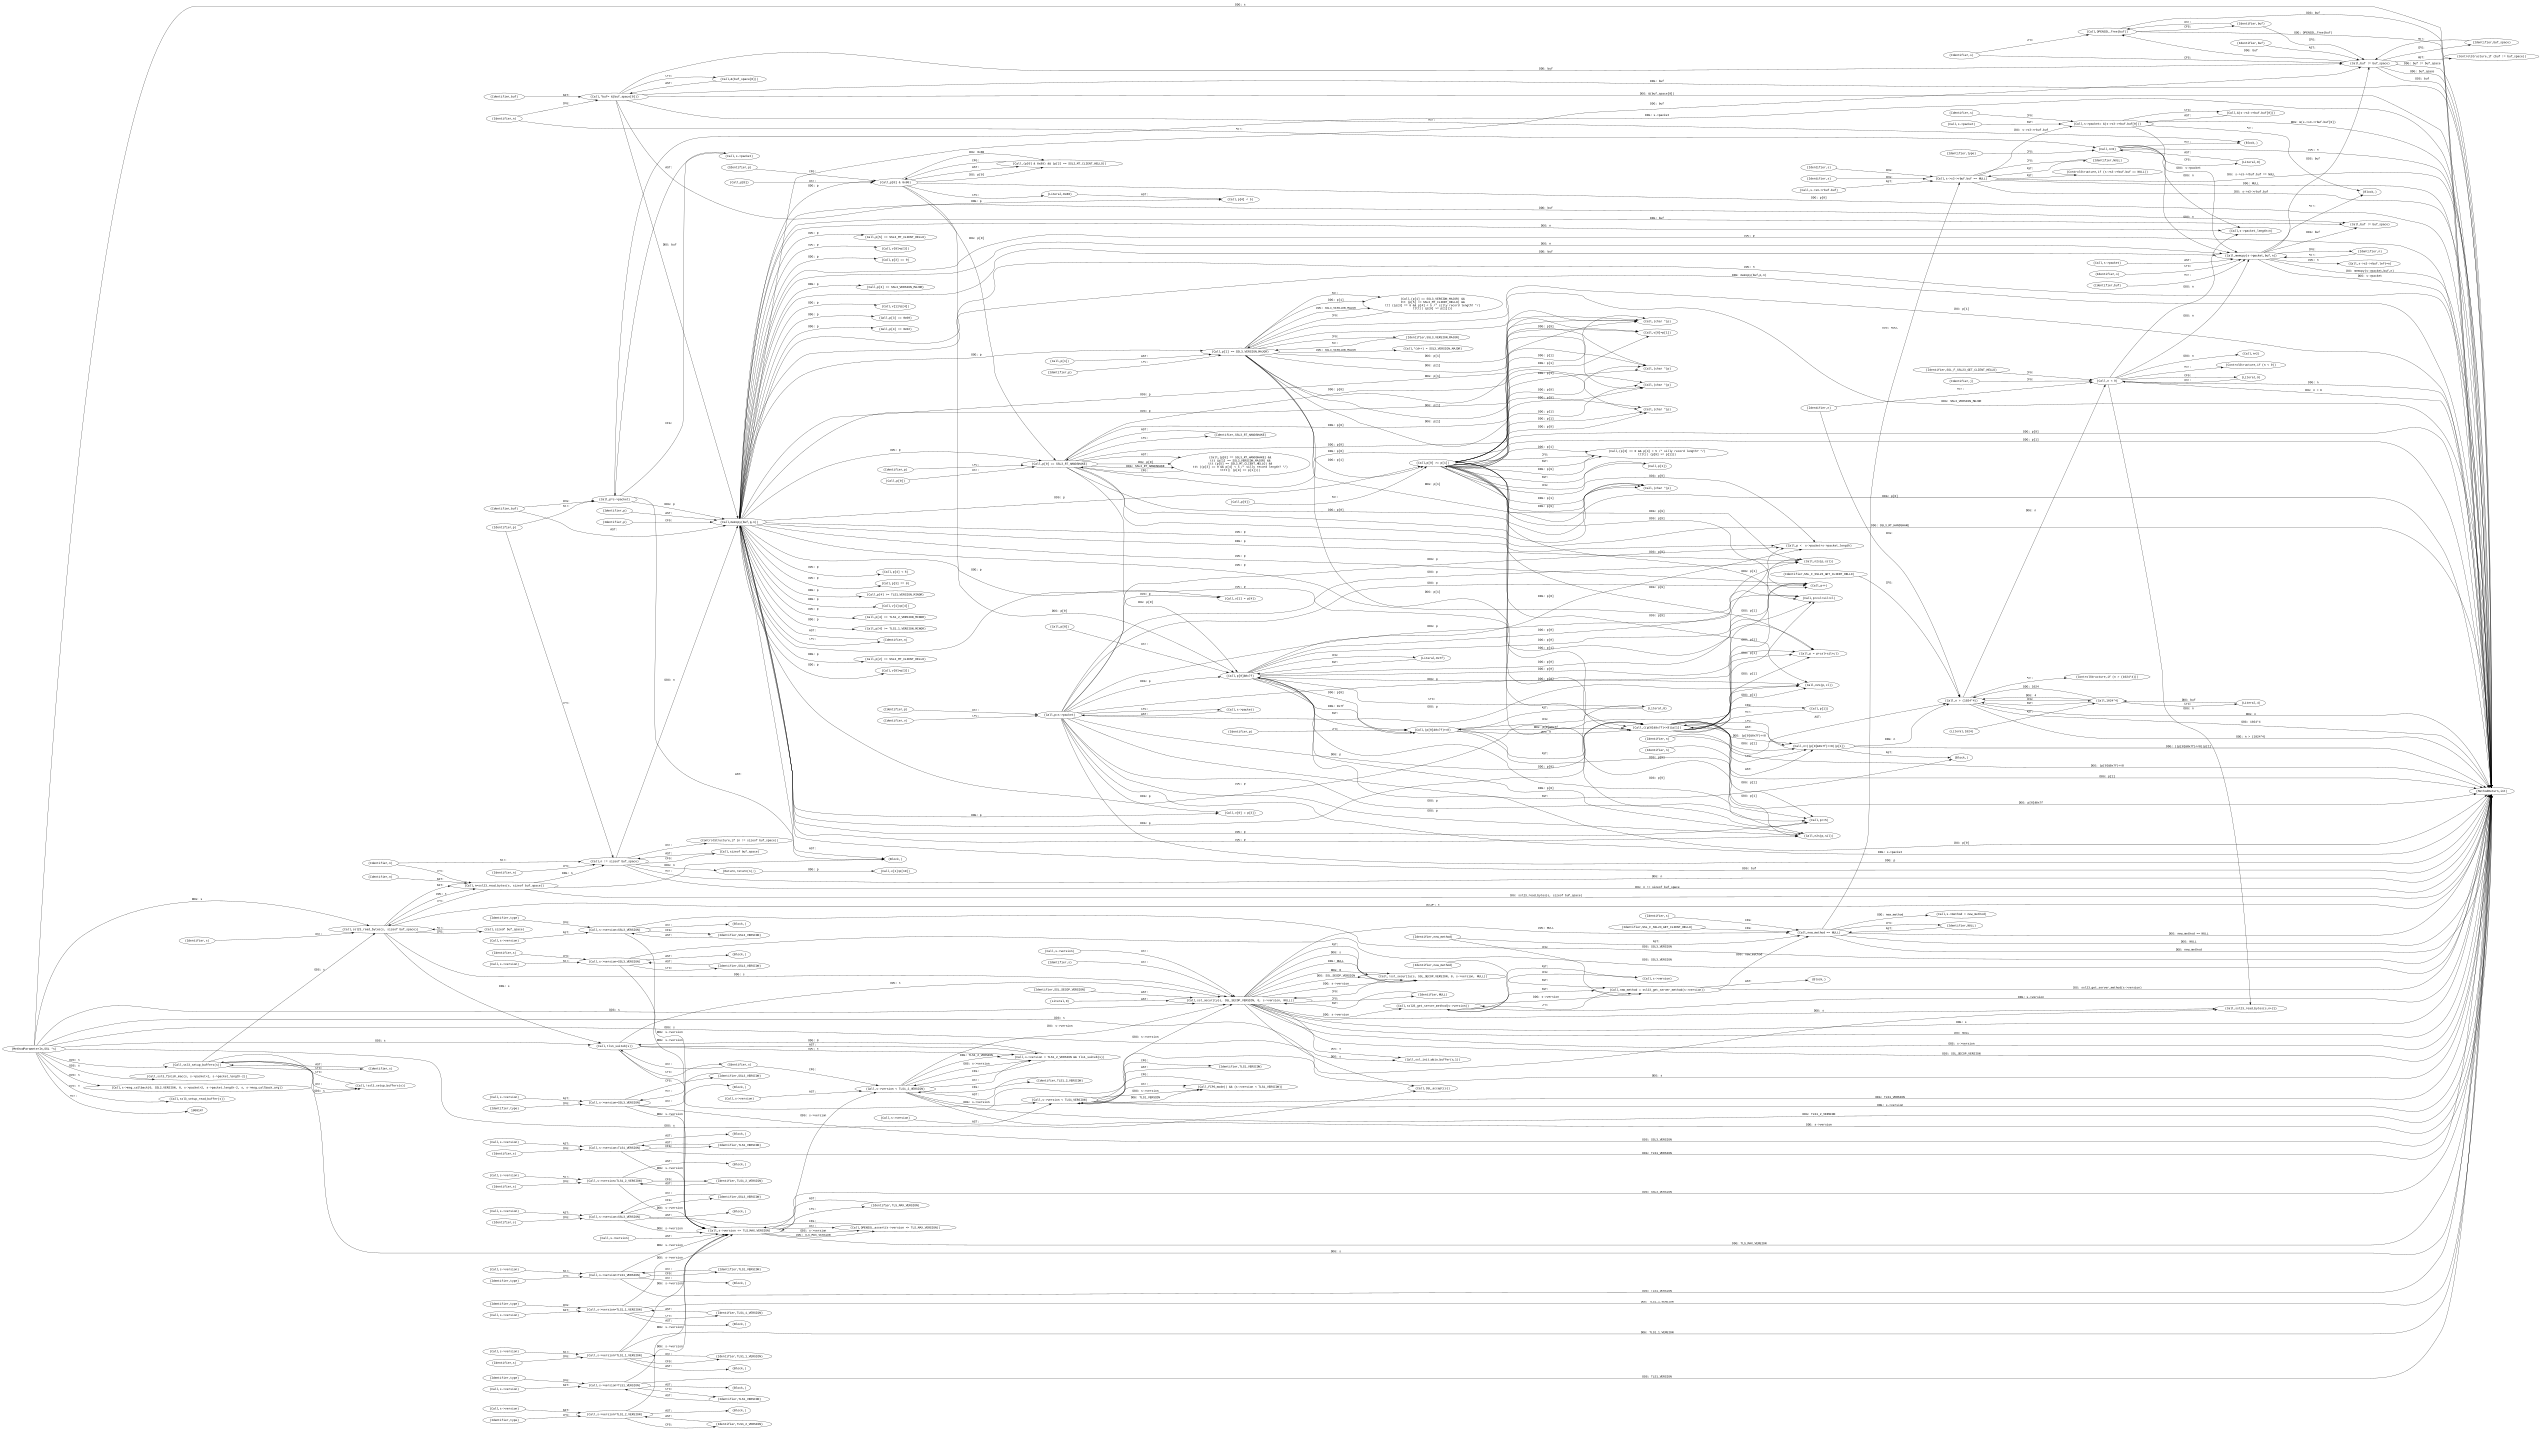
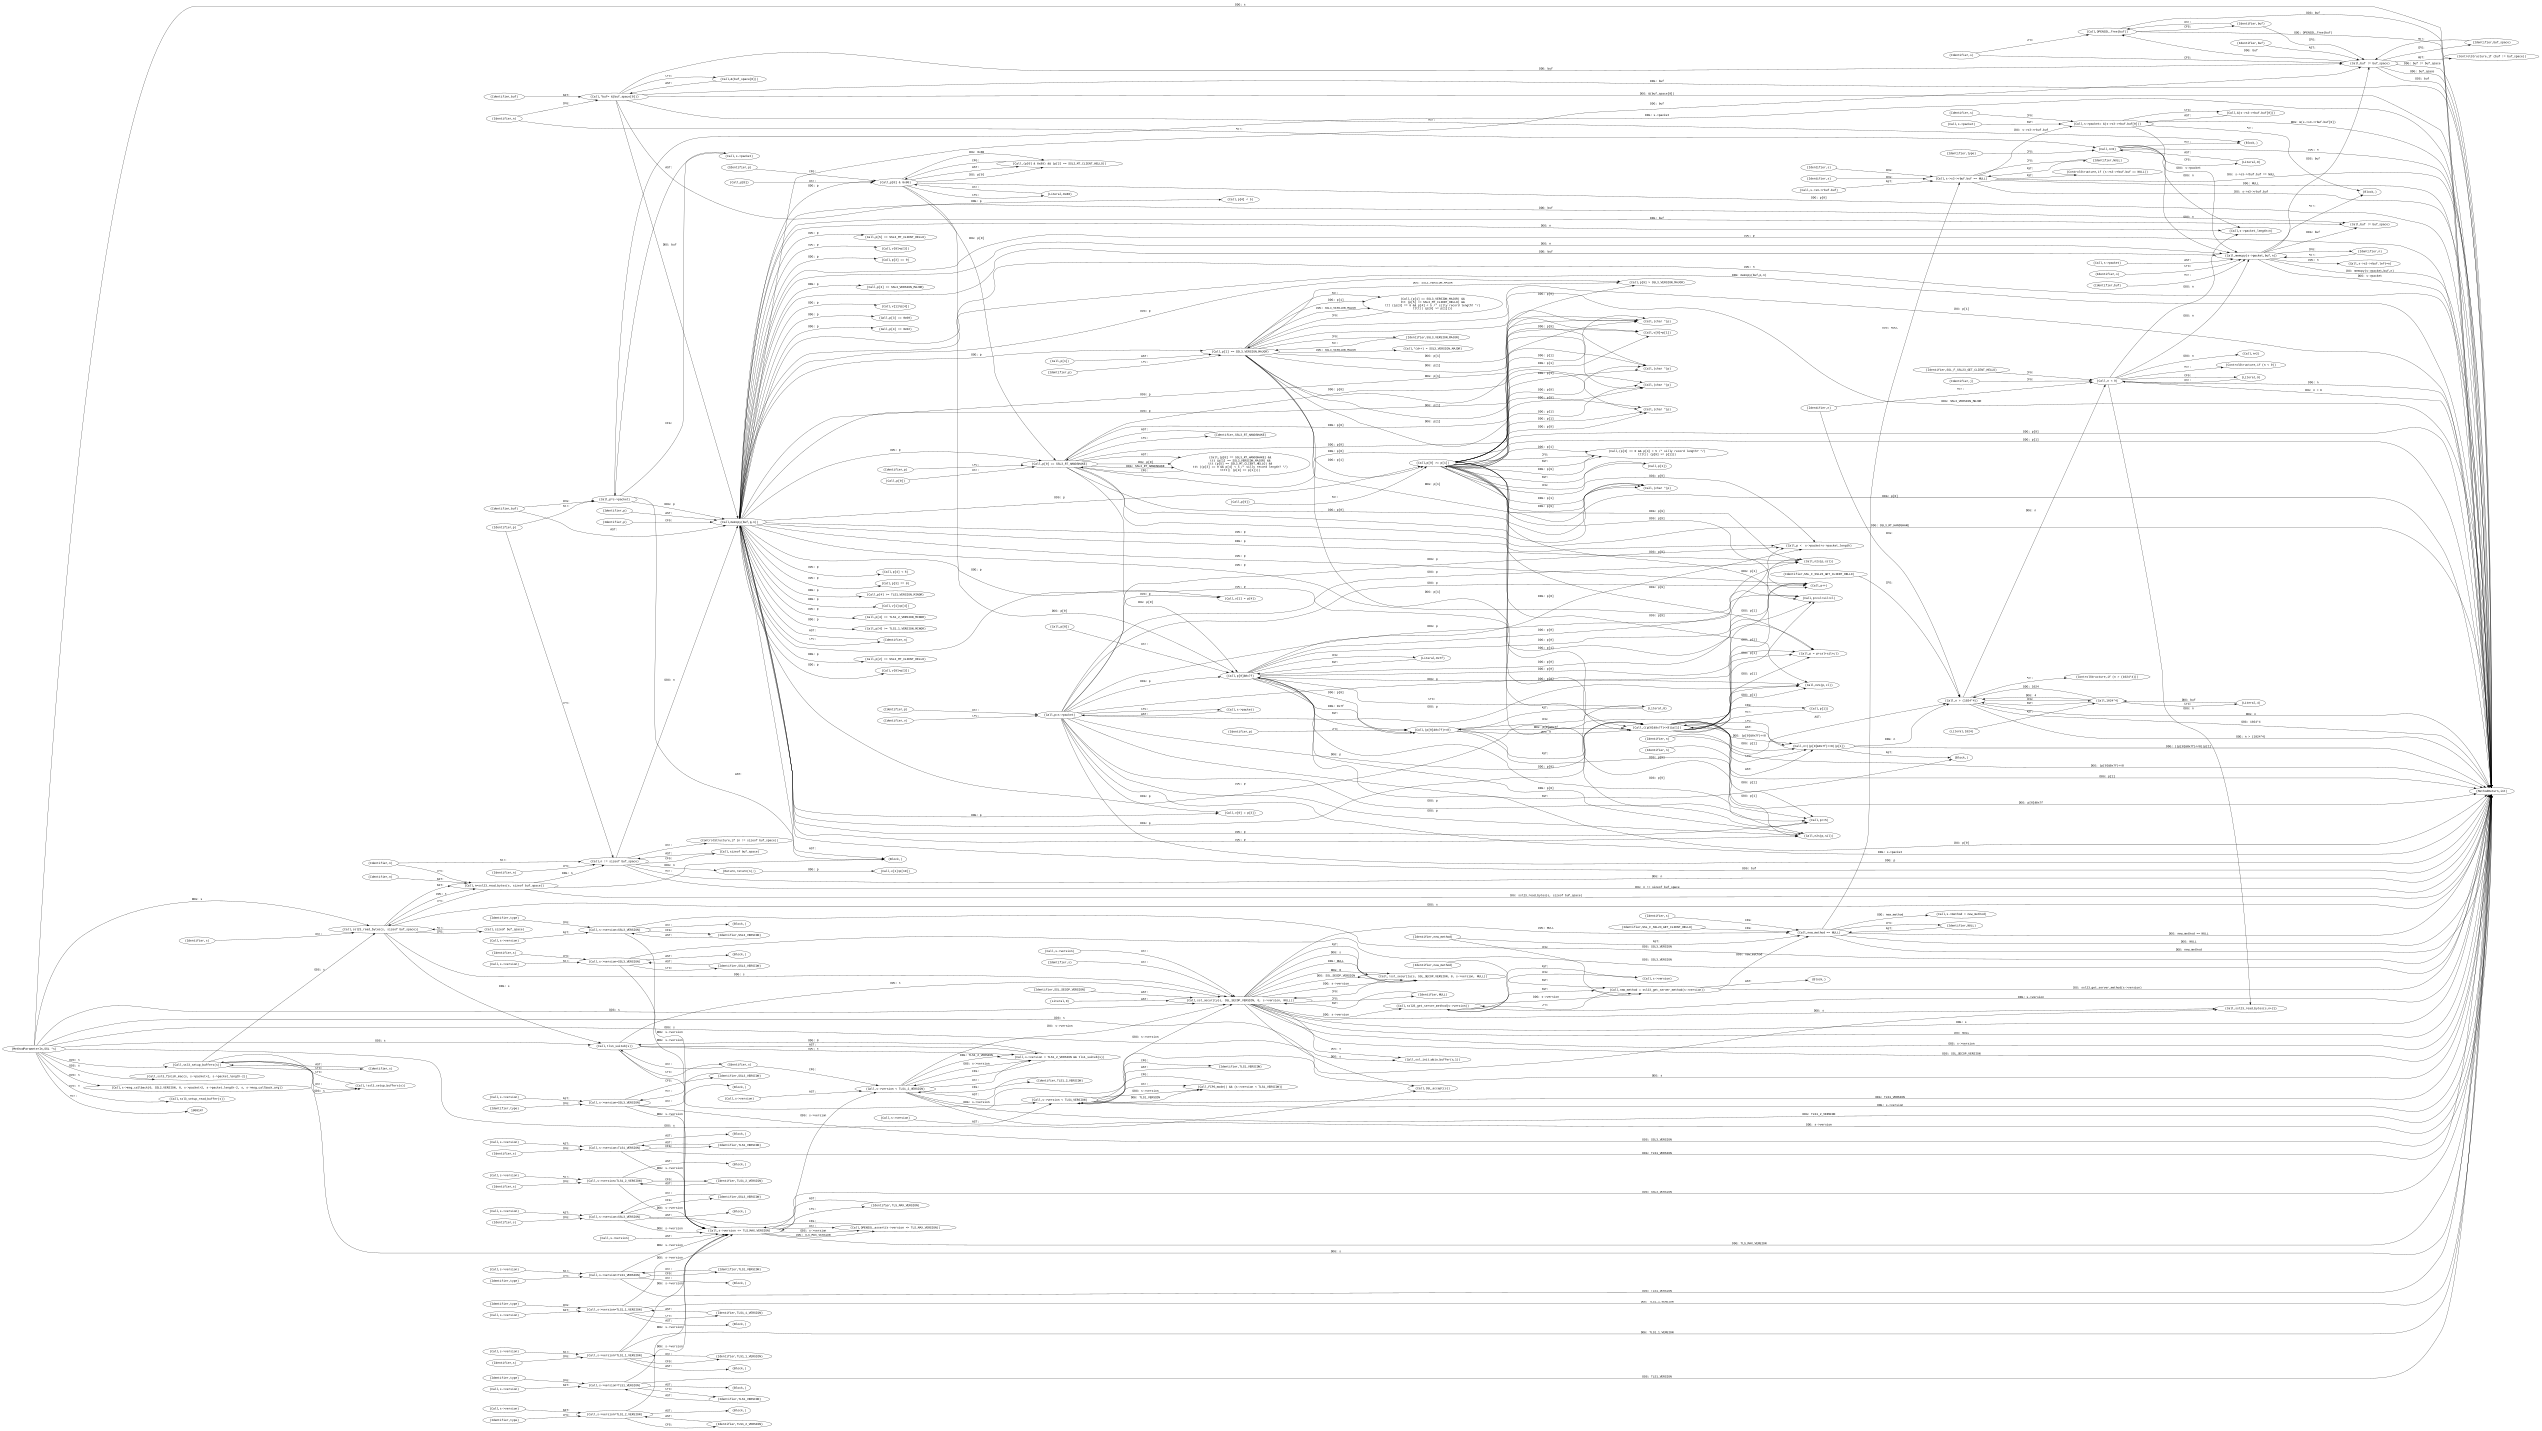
(1148, 197) -> (979, 190)
none -> (1657, 282)
(1433, 905) -> (1433, 905)
